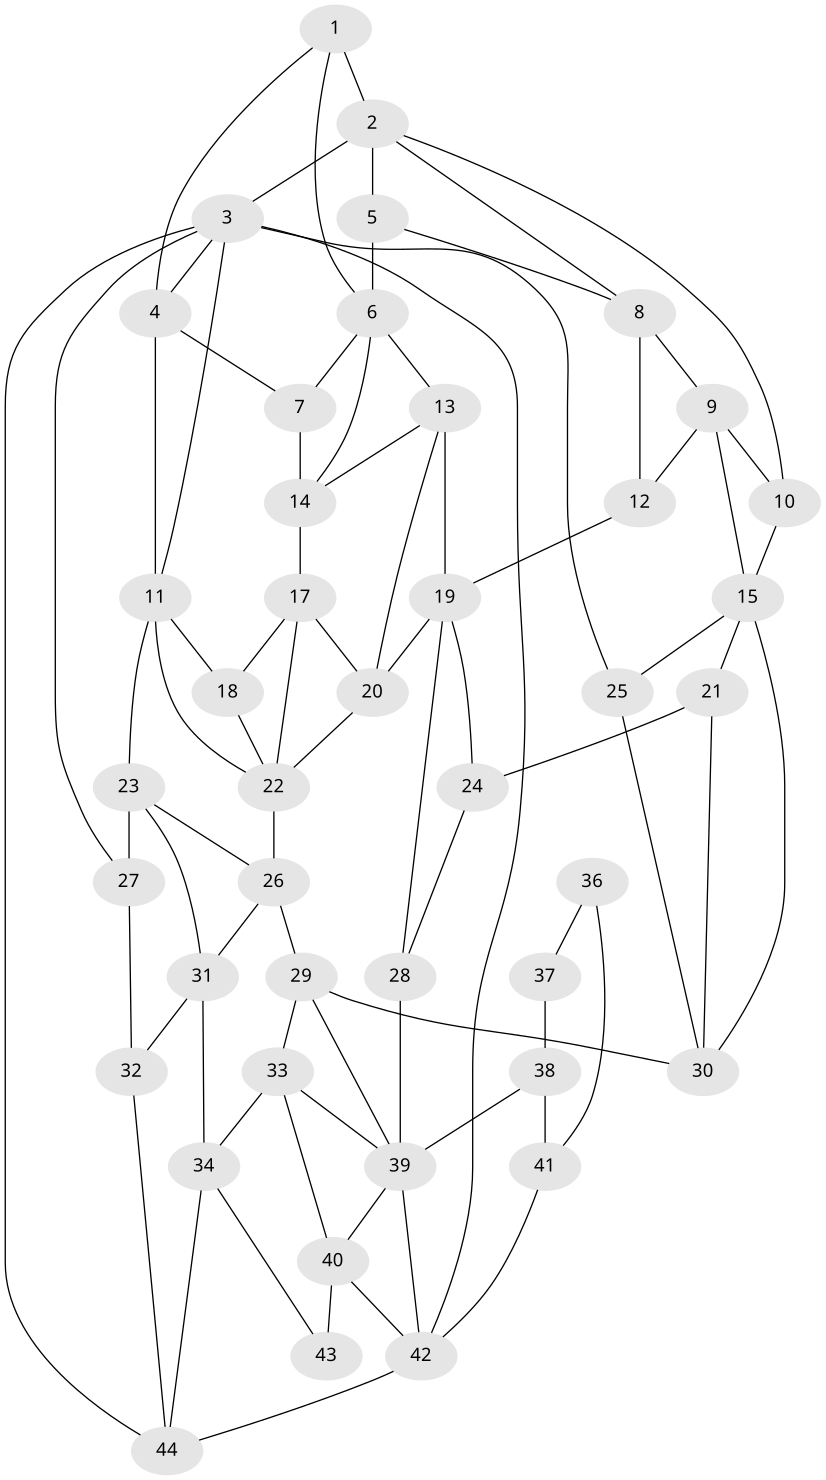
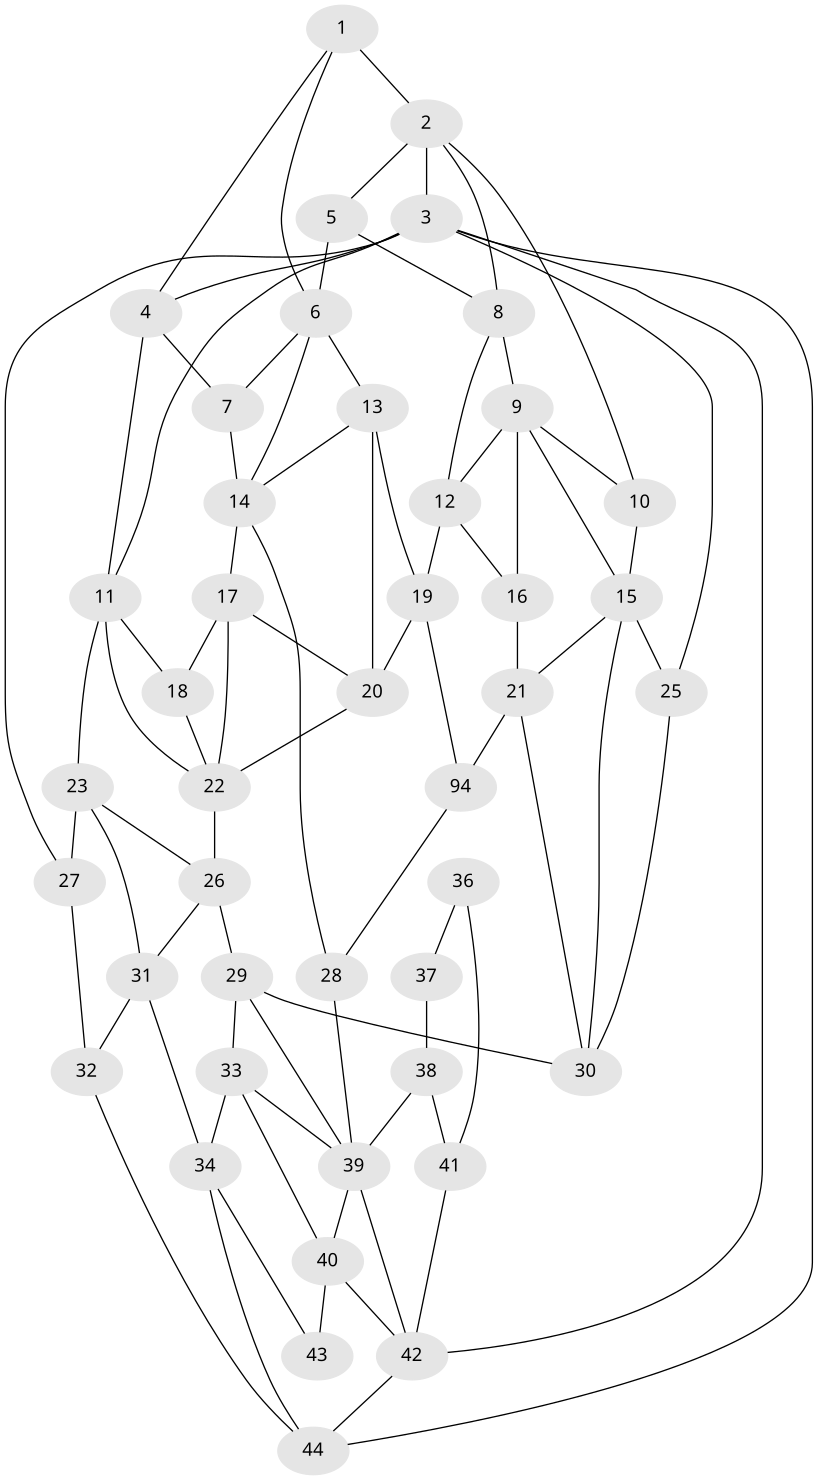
none -> (517, 598)
(423, 787) -> (300, 725)
(473, 787) -> (461, 787)
